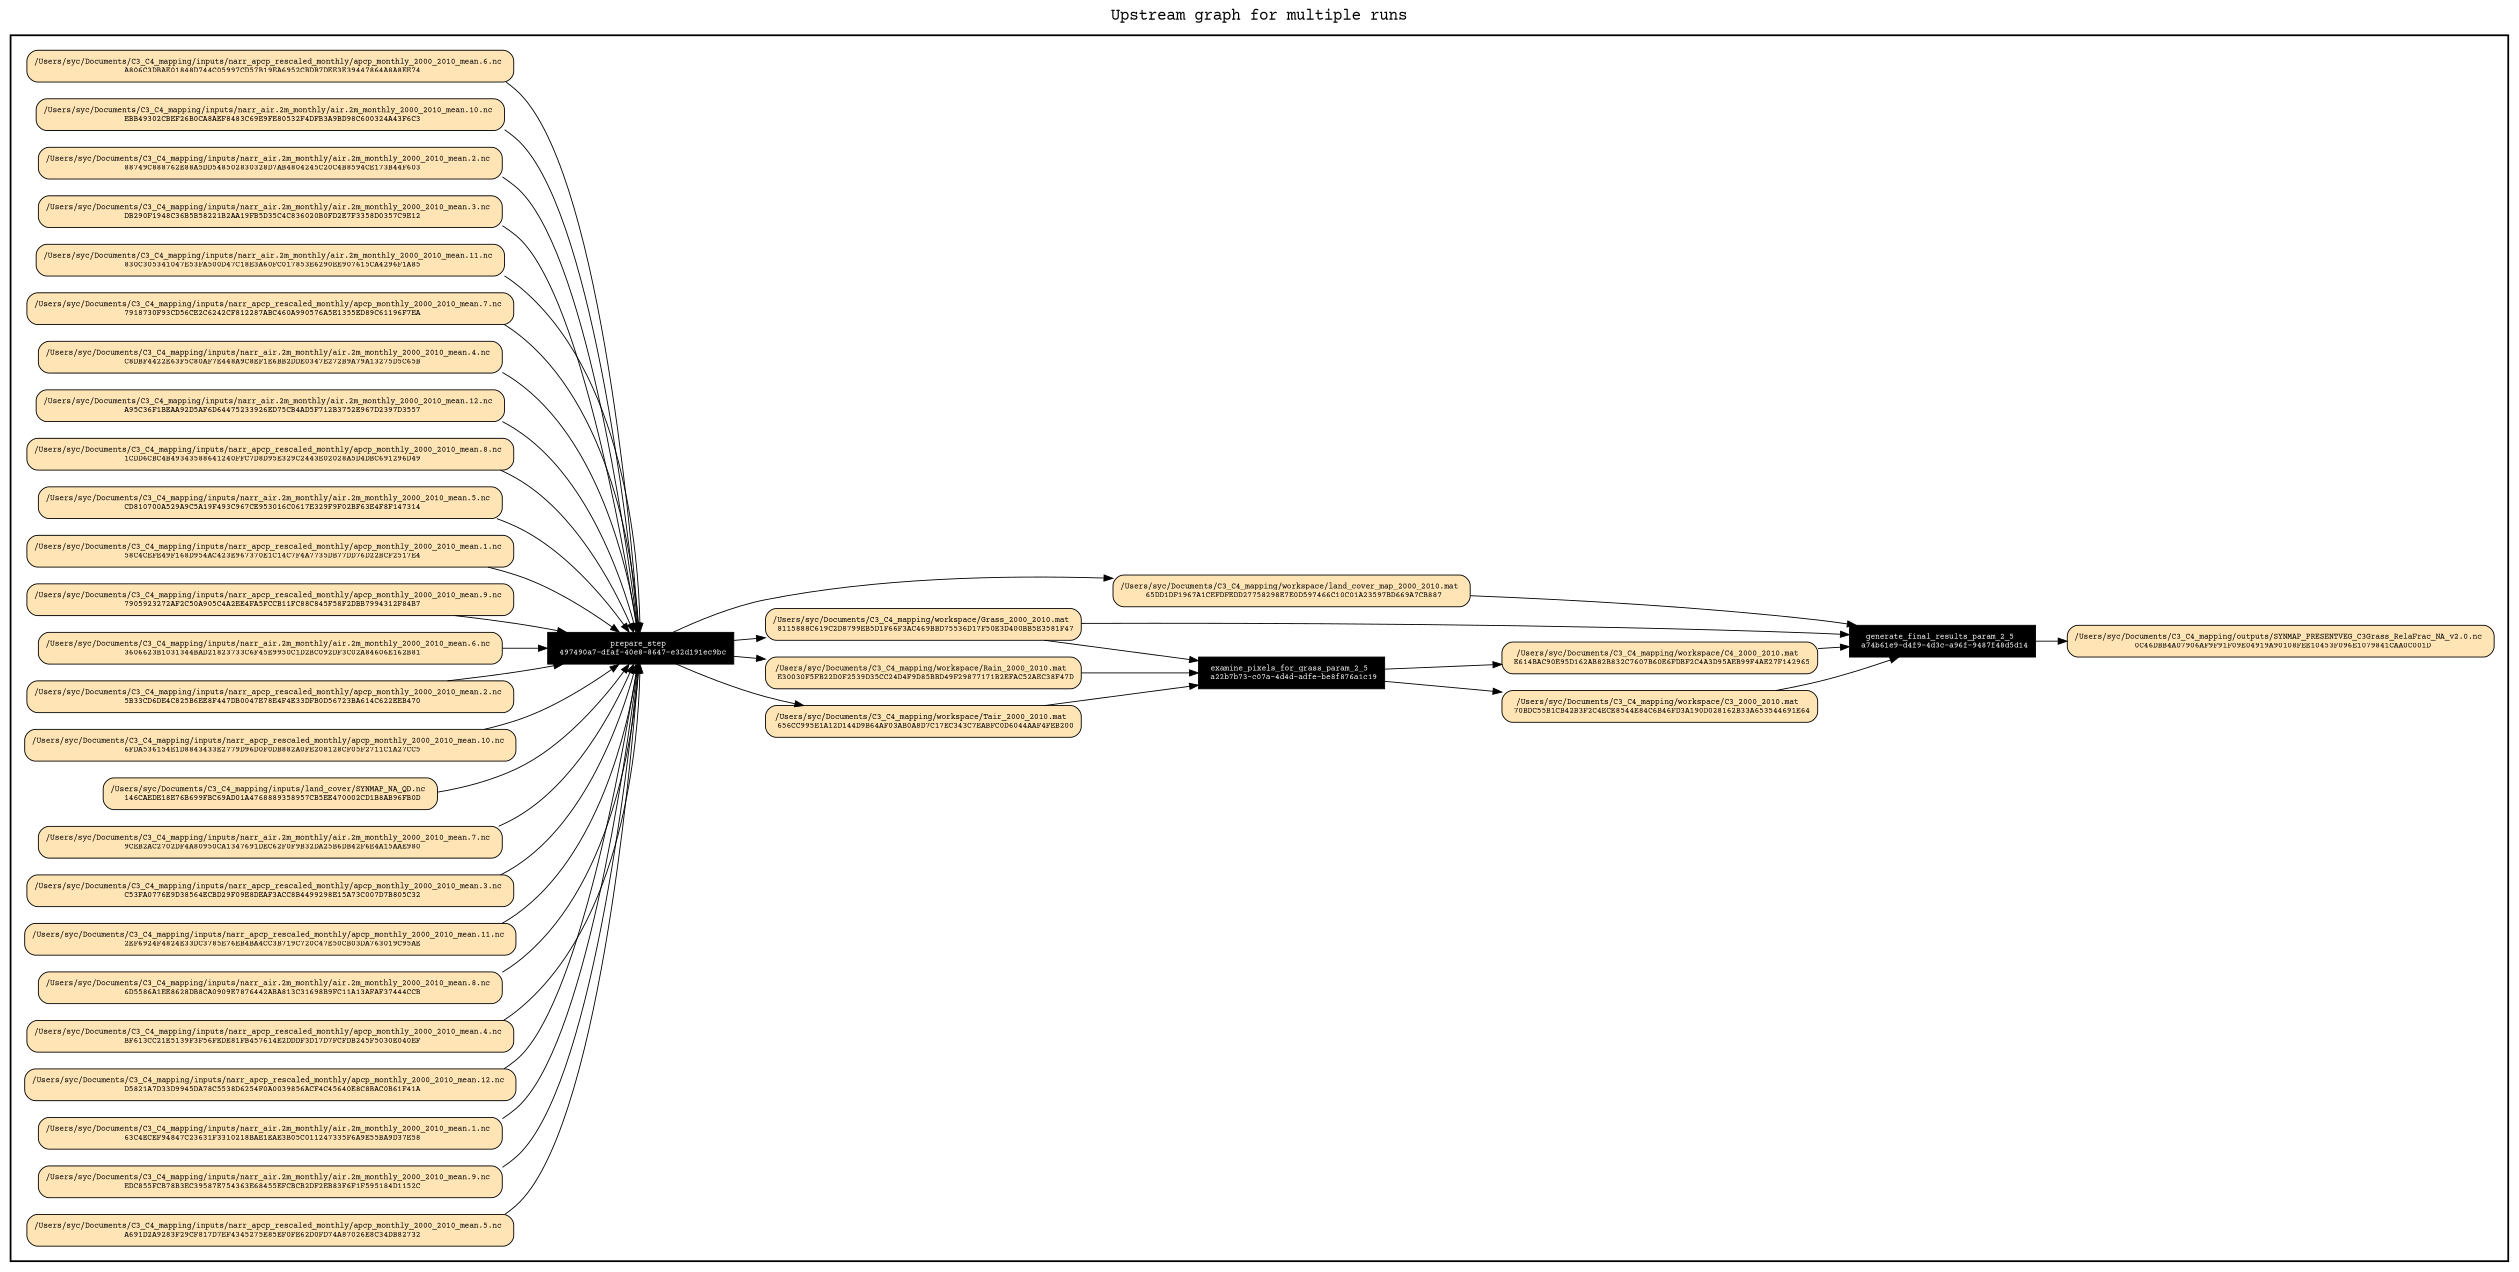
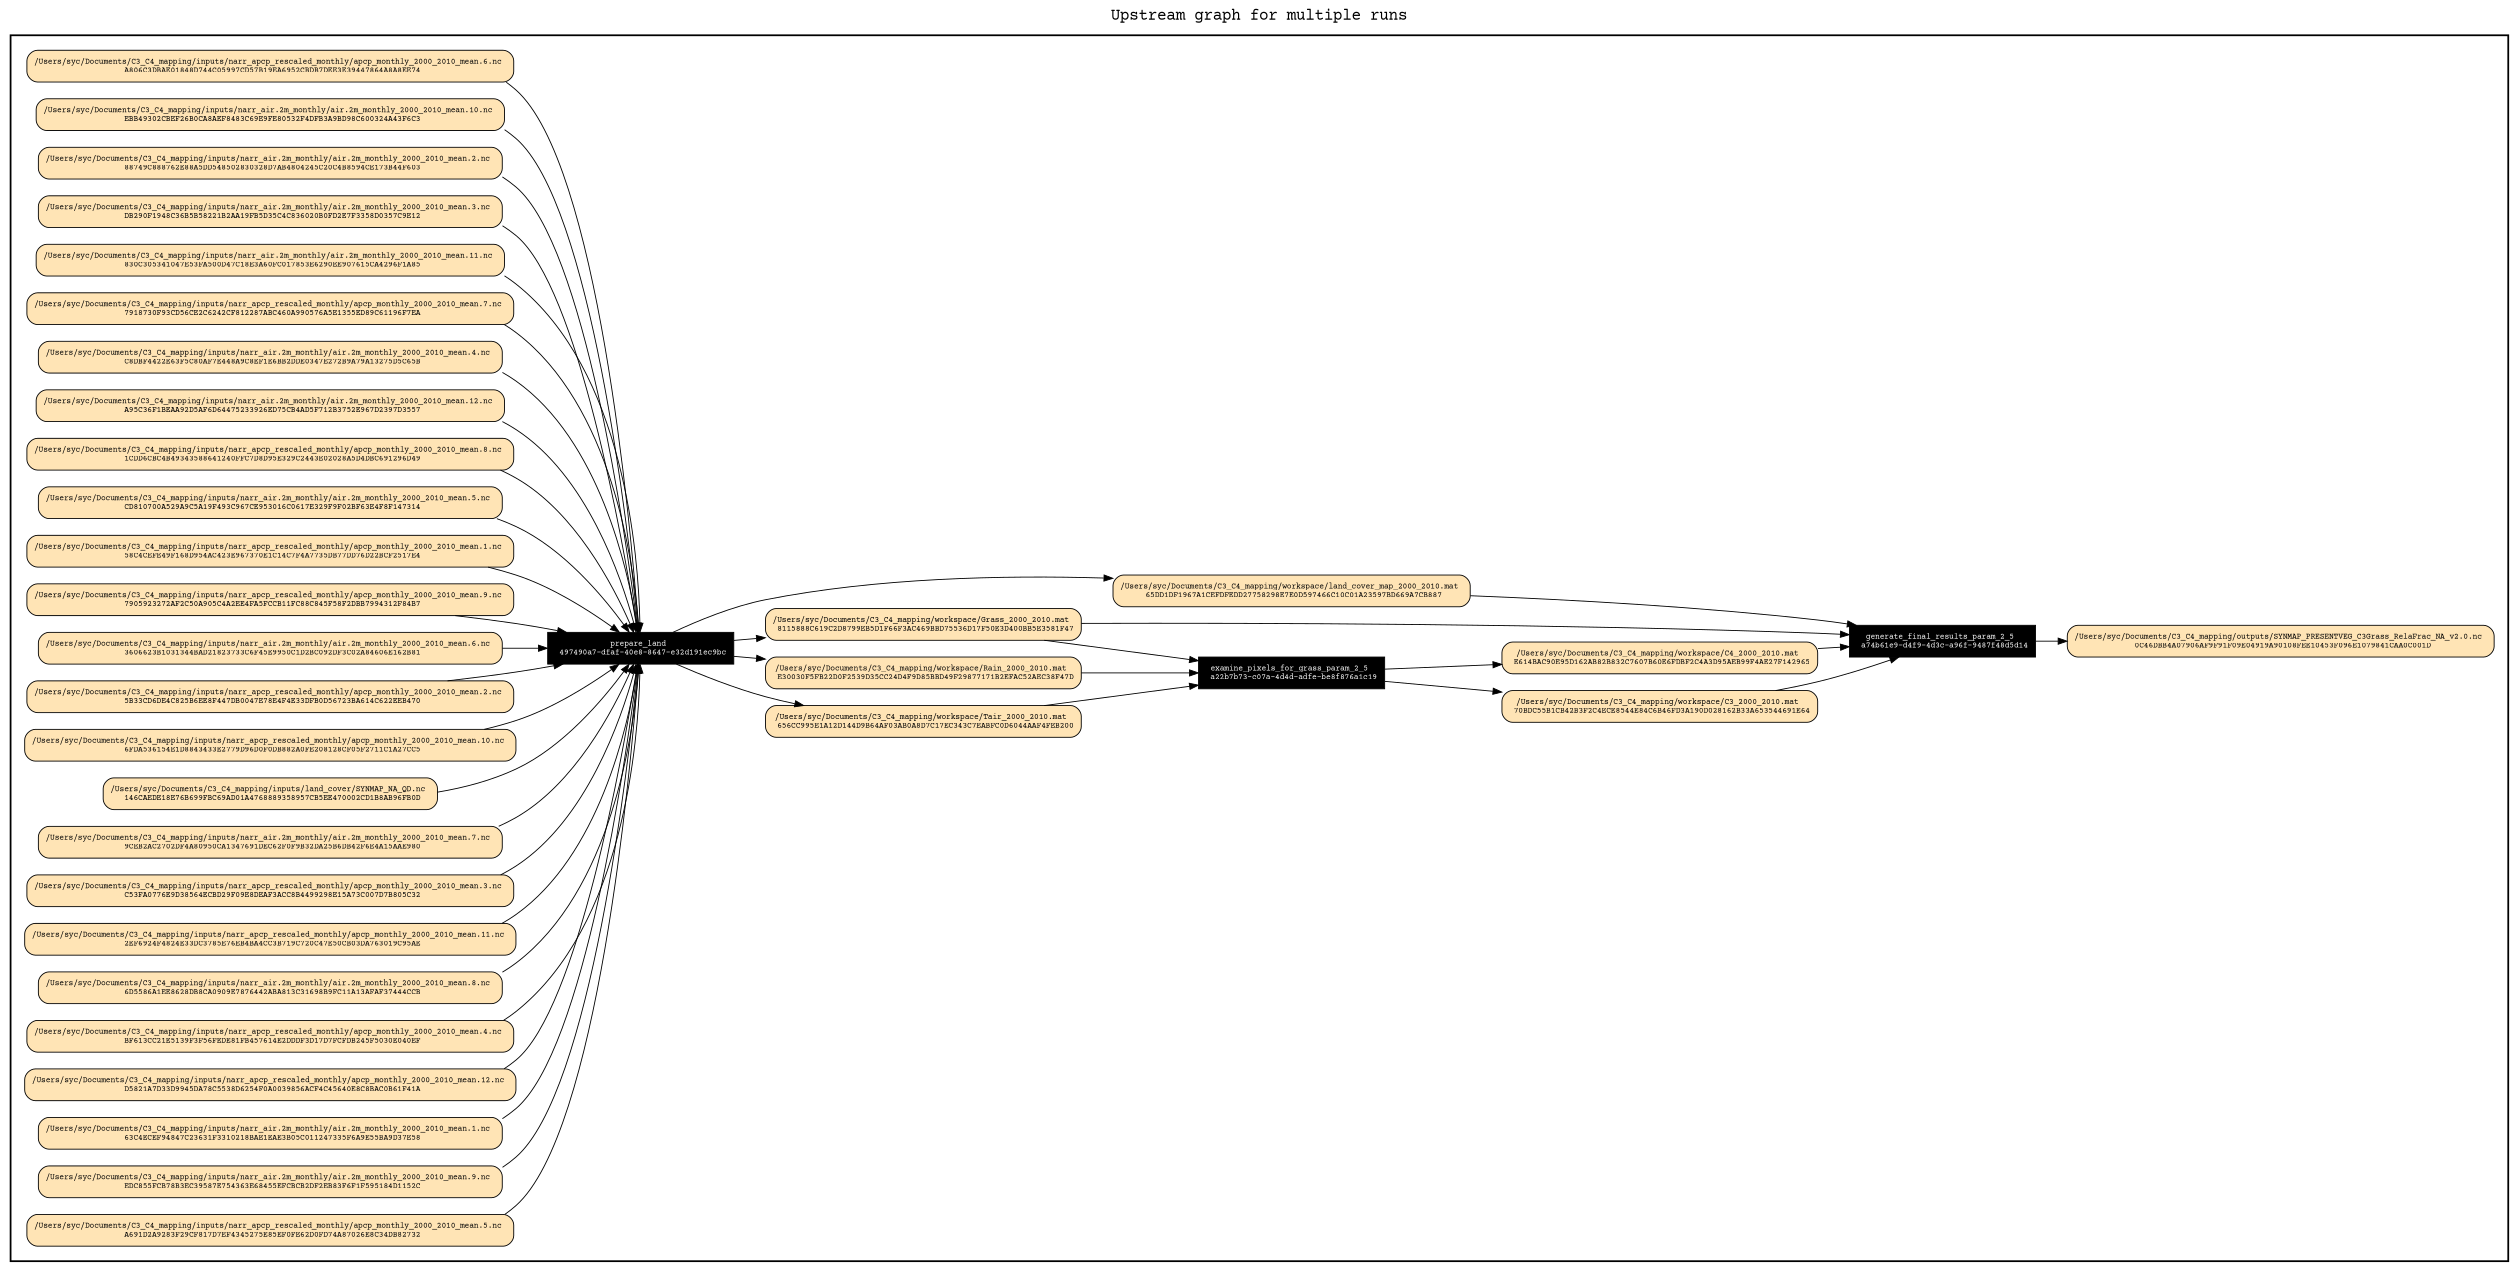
(641, 648) -> (641, 648)
